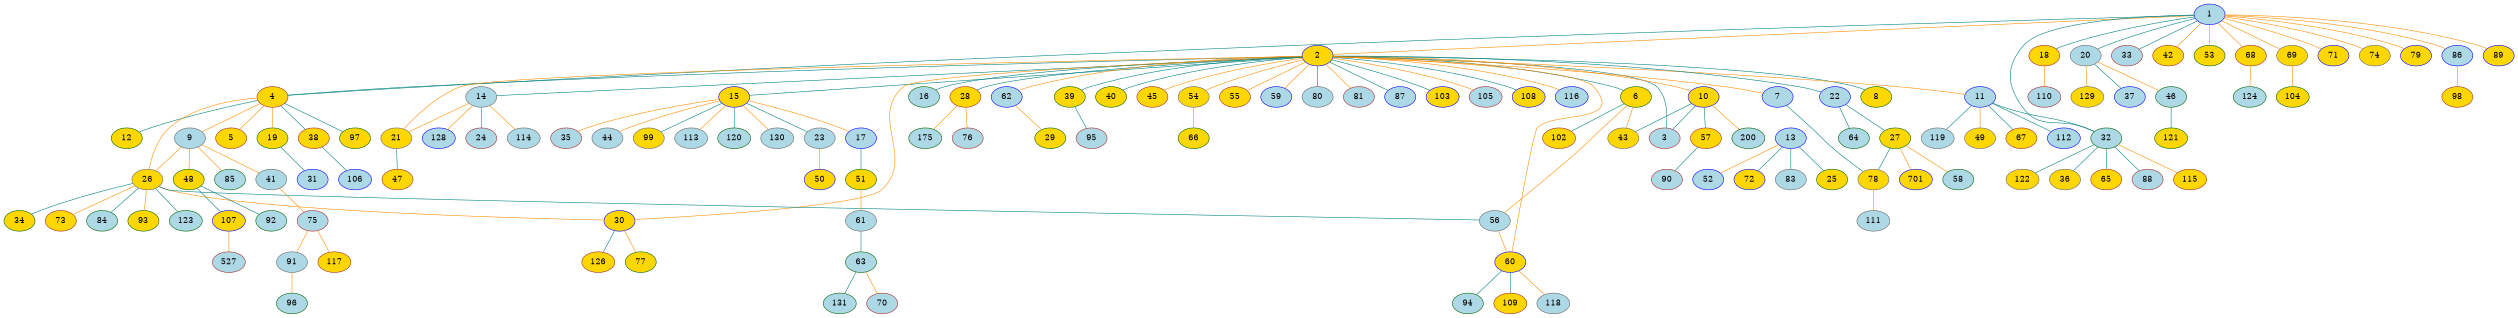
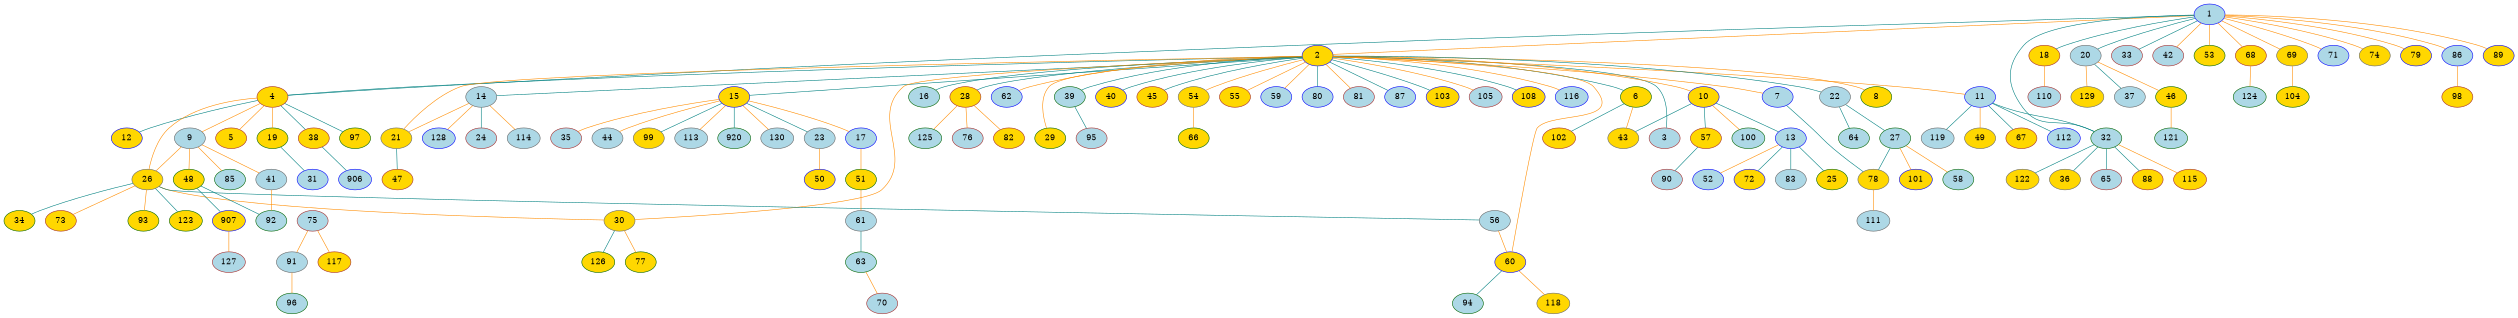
(2168, 56) -> (2168, 56)
(2333, 56) -> (2333, 56)
(1640, 64) -> (1640, 64)
(1232, 71) -> (1232, 71)
(1070, 97) -> (1070, 97)
(1111, 97) -> (1111, 97)
(1318, 97) -> (1318, 97)
(1835, 97) -> (1835, 97)
(2130, 97) -> (2130, 97)
(2171, 97) -> (2171, 97)
(1028, 118) -> (1153, 66)
(1684, 118) -> (1747, 117)
(2171, 118) -> (2171, 118)
(127, 138) -> (127, 138)
(734, 138) -> (734, 138)
(925, 138) -> (925, 138)
none -> (1009, 138)
(1748, 138) -> (1748, 138)
(1895, 138) -> (1895, 138)
(2171, 138) -> (2171, 138)
(861, 159) -> (861, 159)
(1567, 161) -> none
(355, 180) -> (355, 180)
(1916, 180) -> (1916, 180)
(2106, 180) -> (2106, 180)
(2148, 180) -> (2148, 180)
(292, 200) -> (271, 200)
(102, 221) -> none
(186, 221) -> (186, 221)
(229, 221) -> (229, 221)
(620, 221) -> (620, 221)
(229, 262) -> (229, 262)
(598, 262) -> (598, 262)
(840, 303) -> none
(1510, 303) -> none
(1553, 303) -> (1553, 303)
